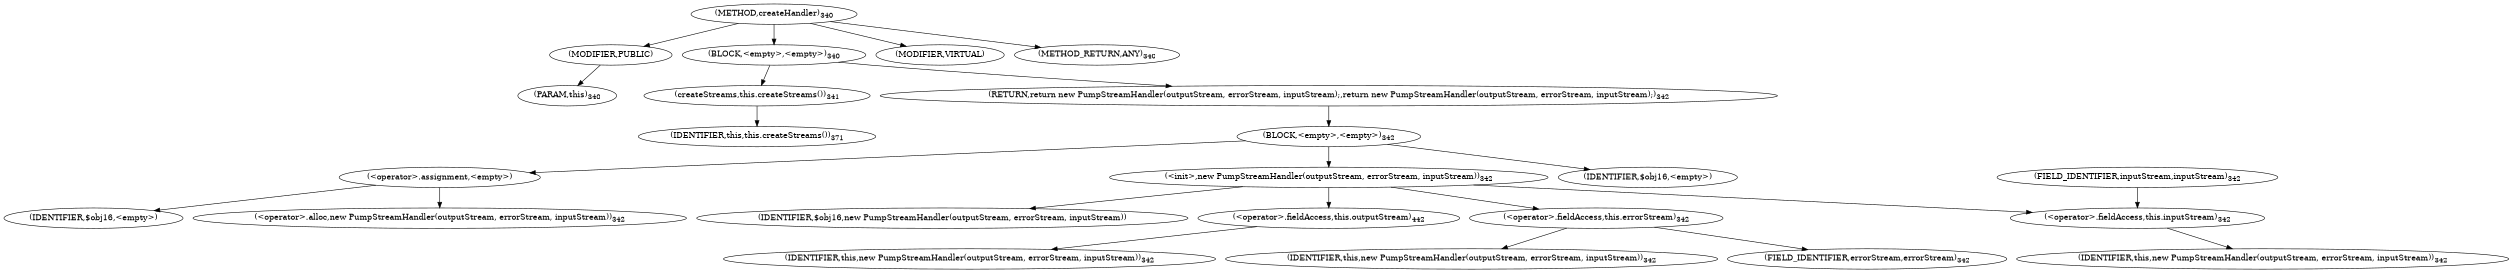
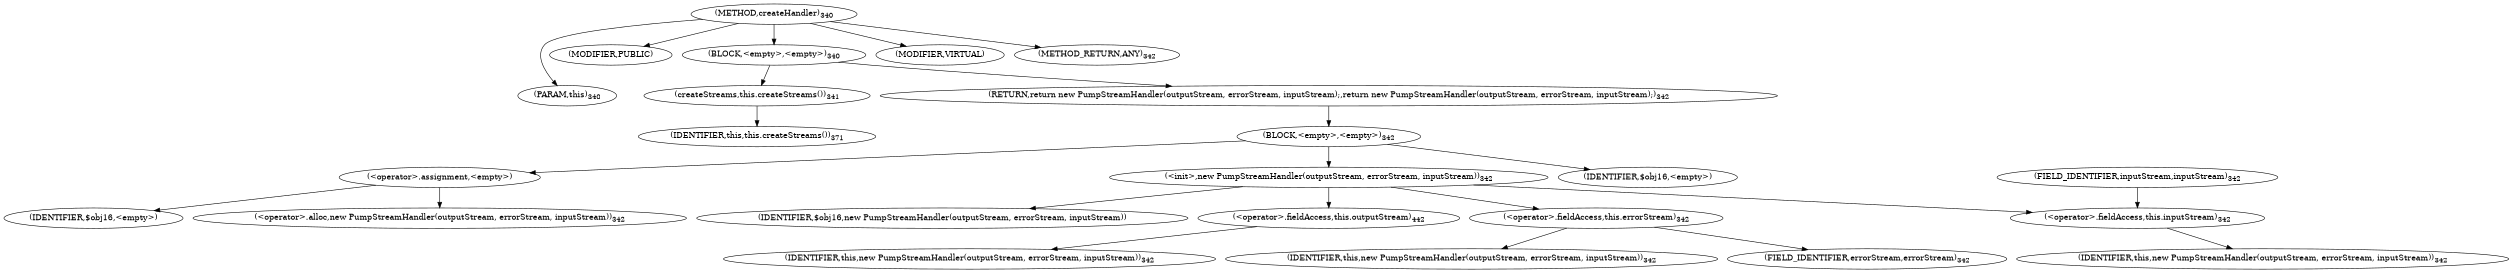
(1149, 54) -> (1149, 54)
(591, 74) -> (602, 30)
